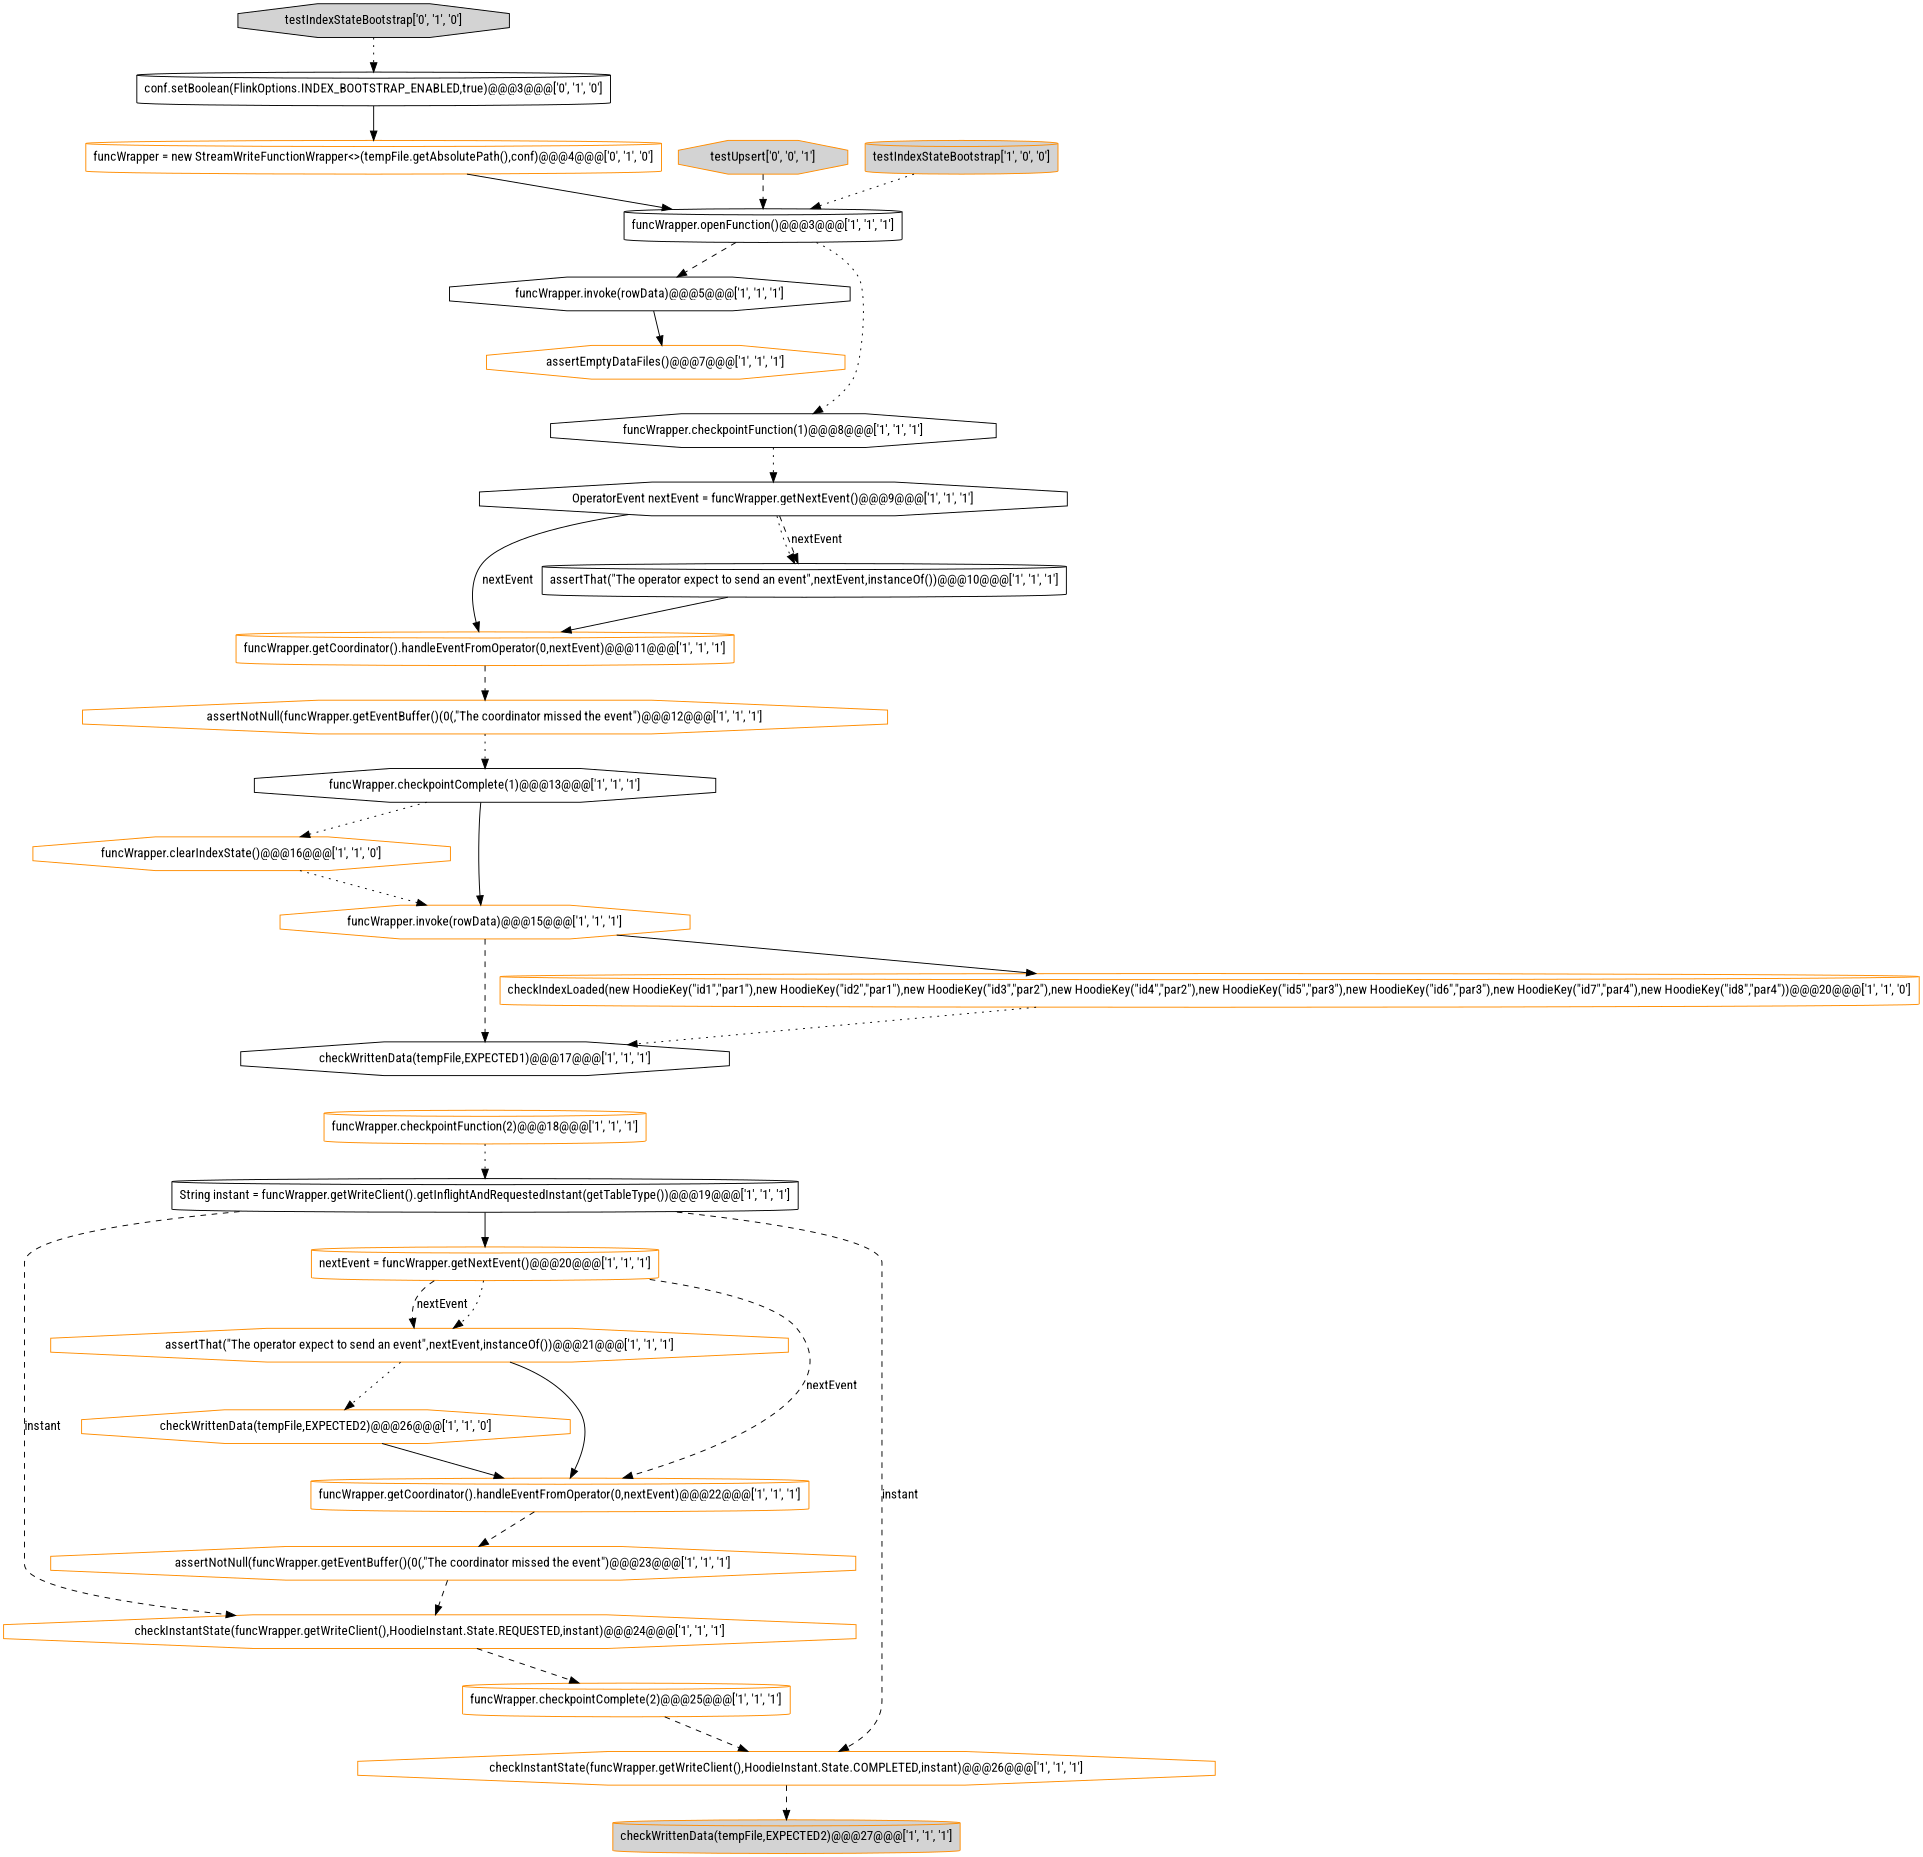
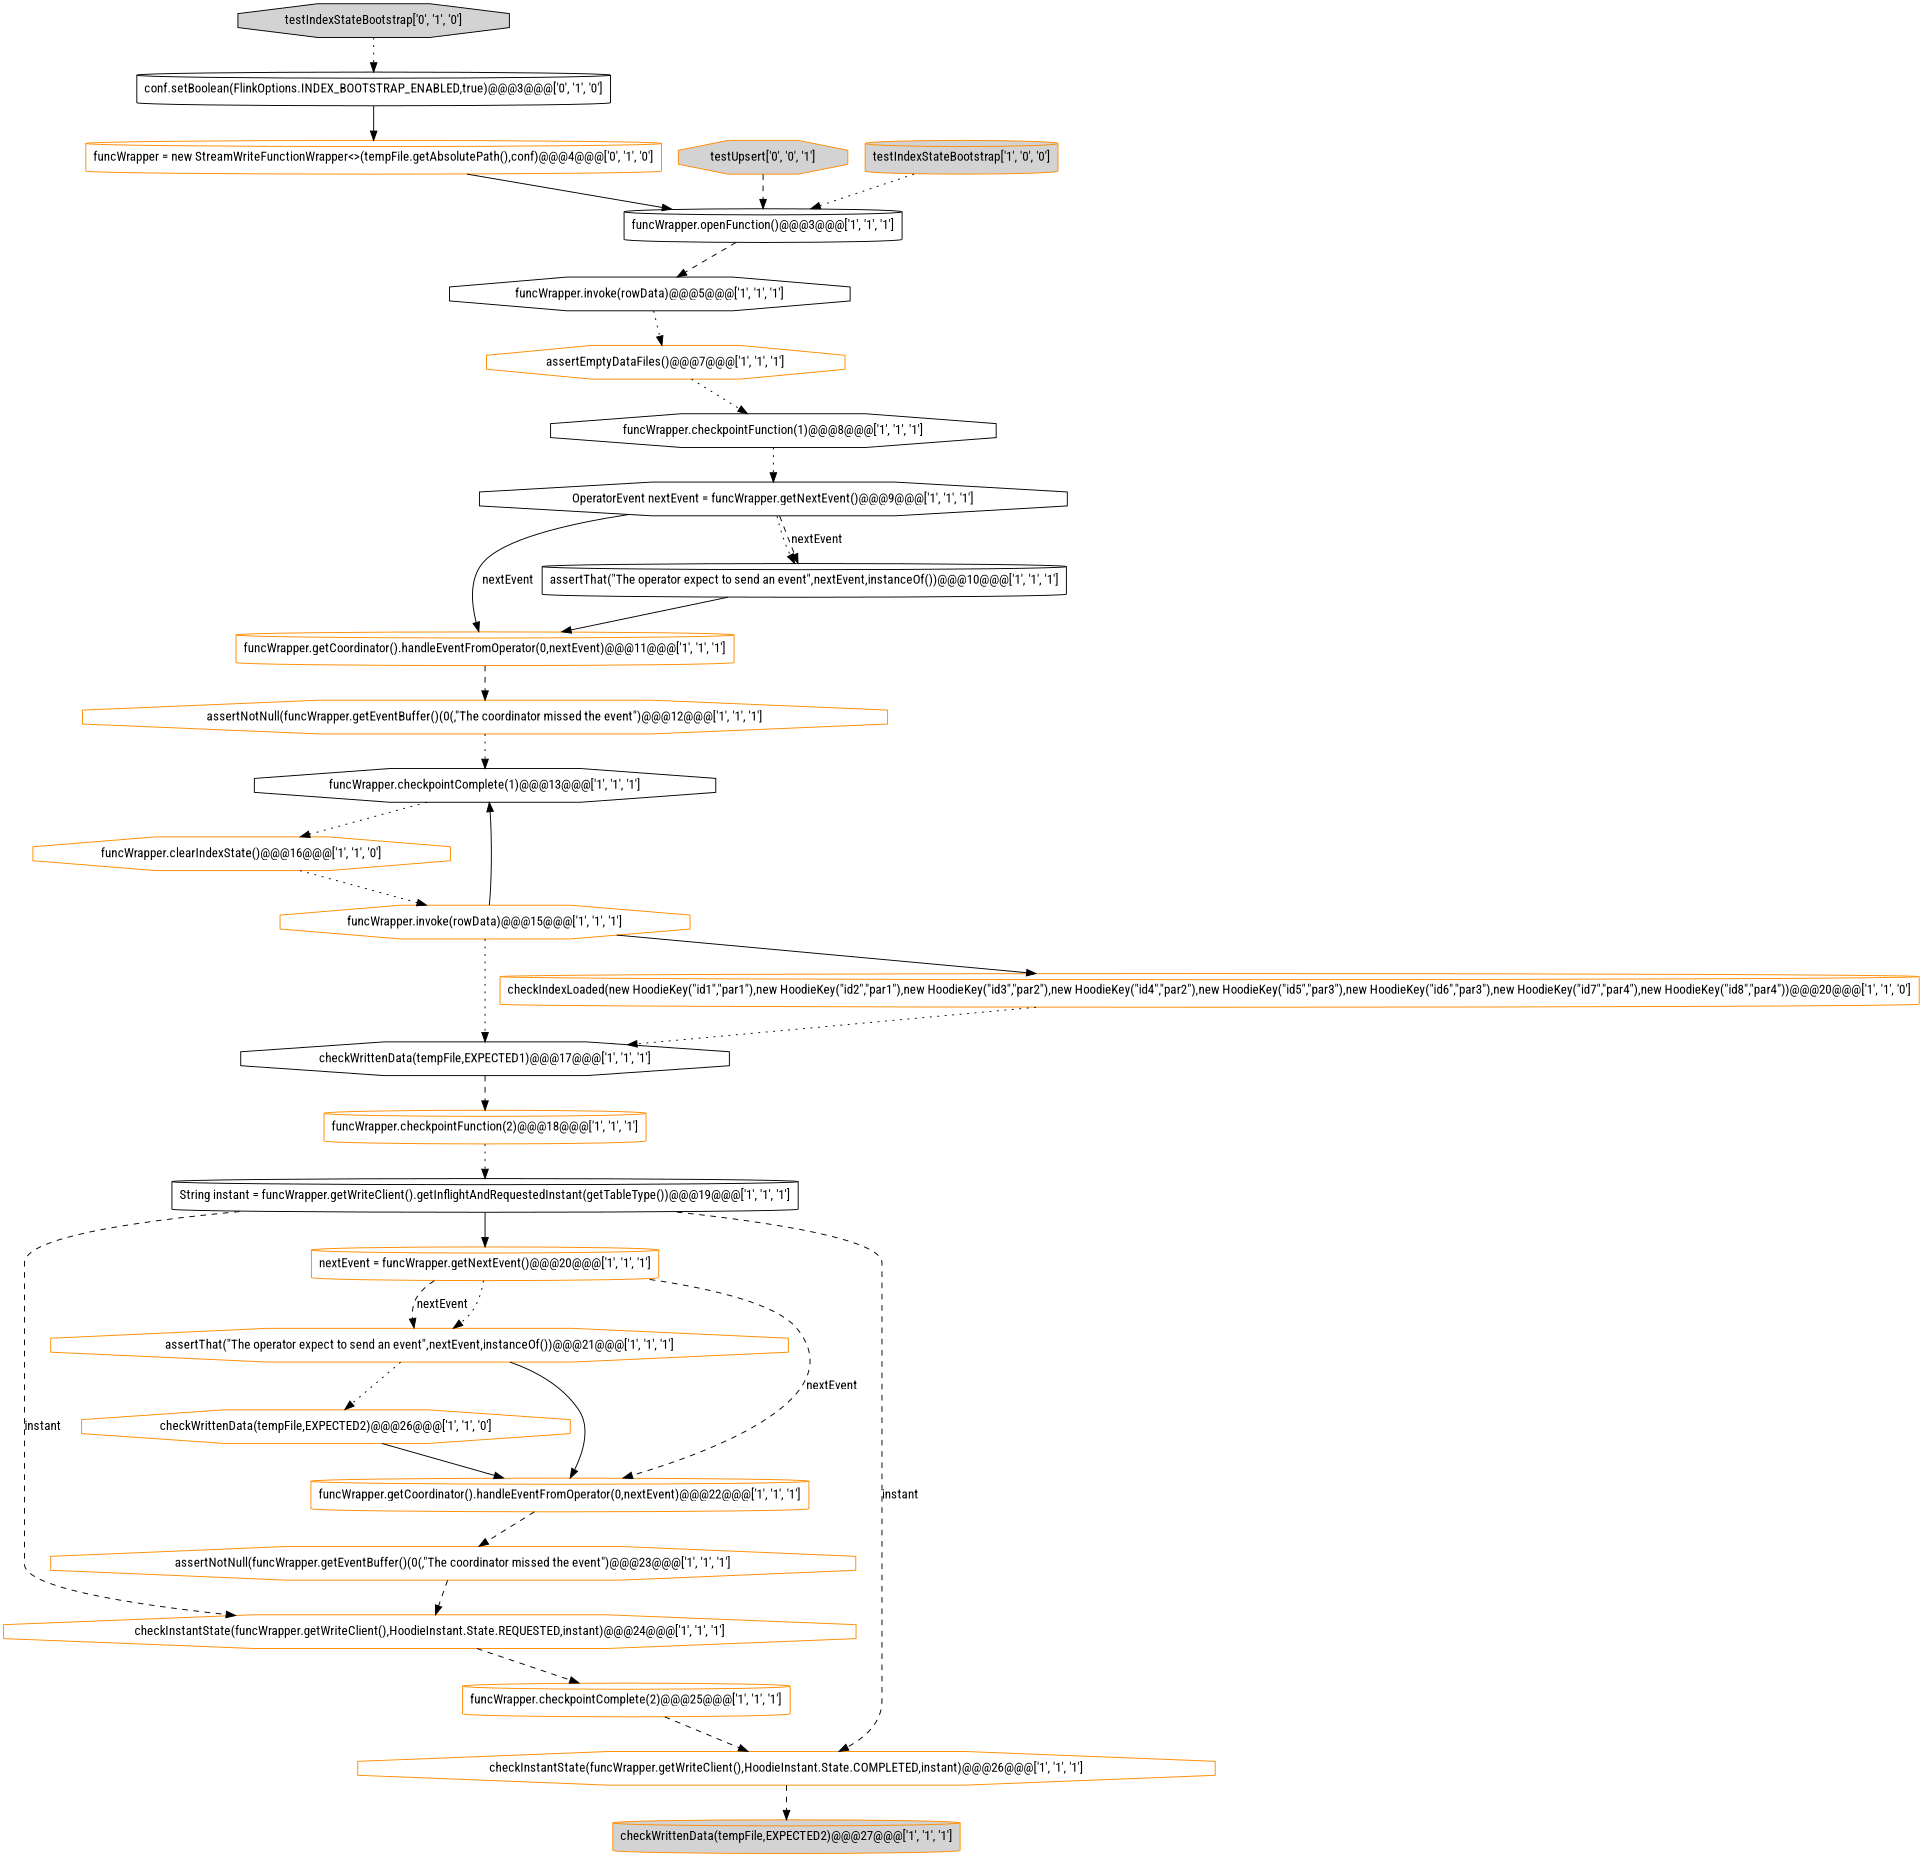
(863, 323) -> (715, 394)
(657, 324) -> (657, 324)
(479, 849) -> (491, 858)
(485, 986) -> (485, 986)
none -> (485, 1088)
